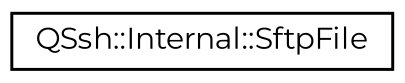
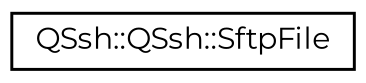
(202, 41) -> (183, 41)
